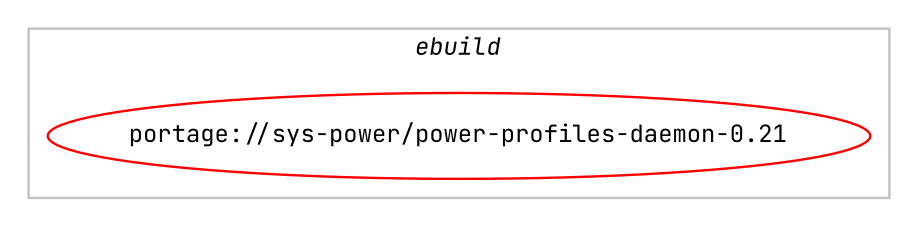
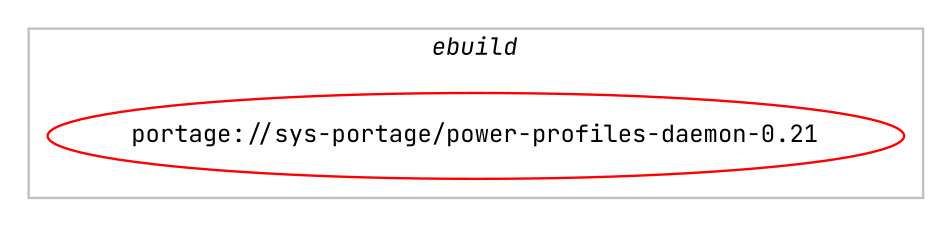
(459, 136) -> (476, 136)
